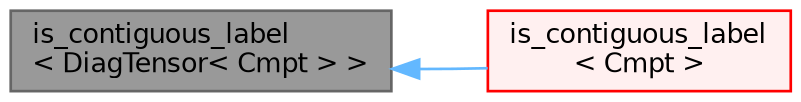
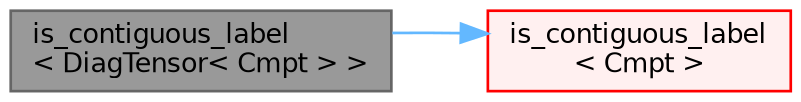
(454, 69) -> (426, 33)
